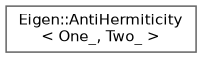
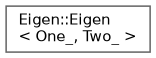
(101, 29) -> (78, 29)
